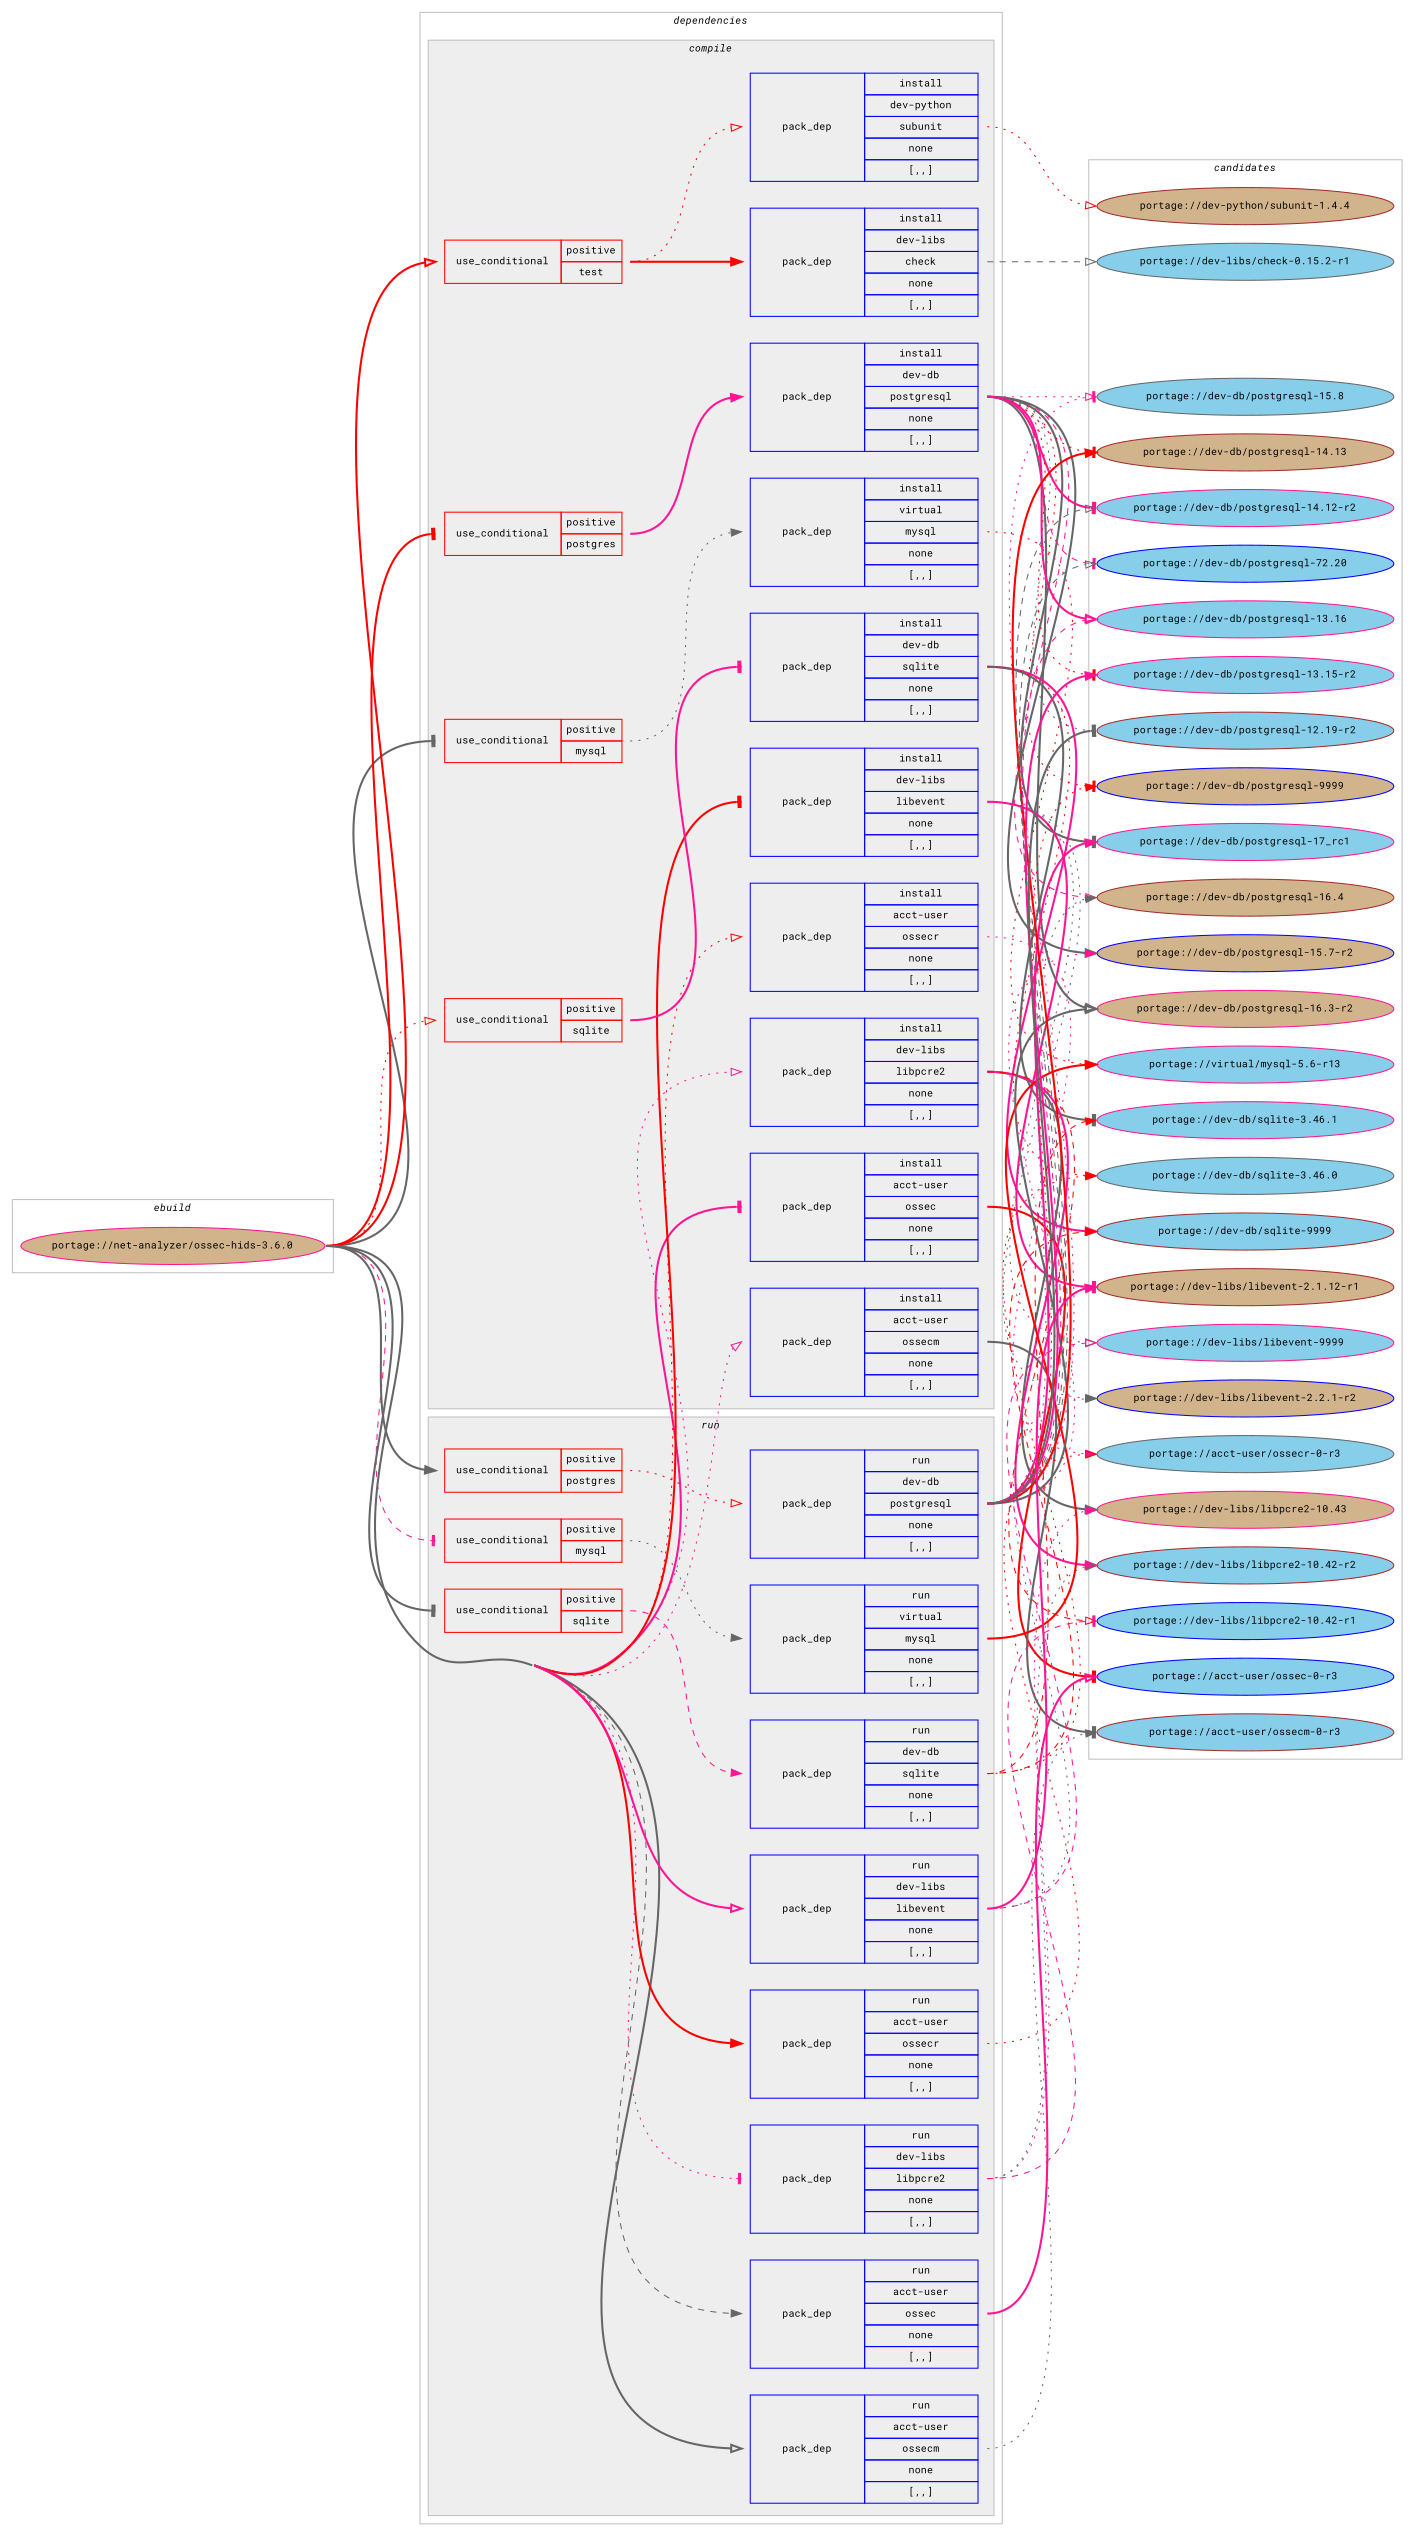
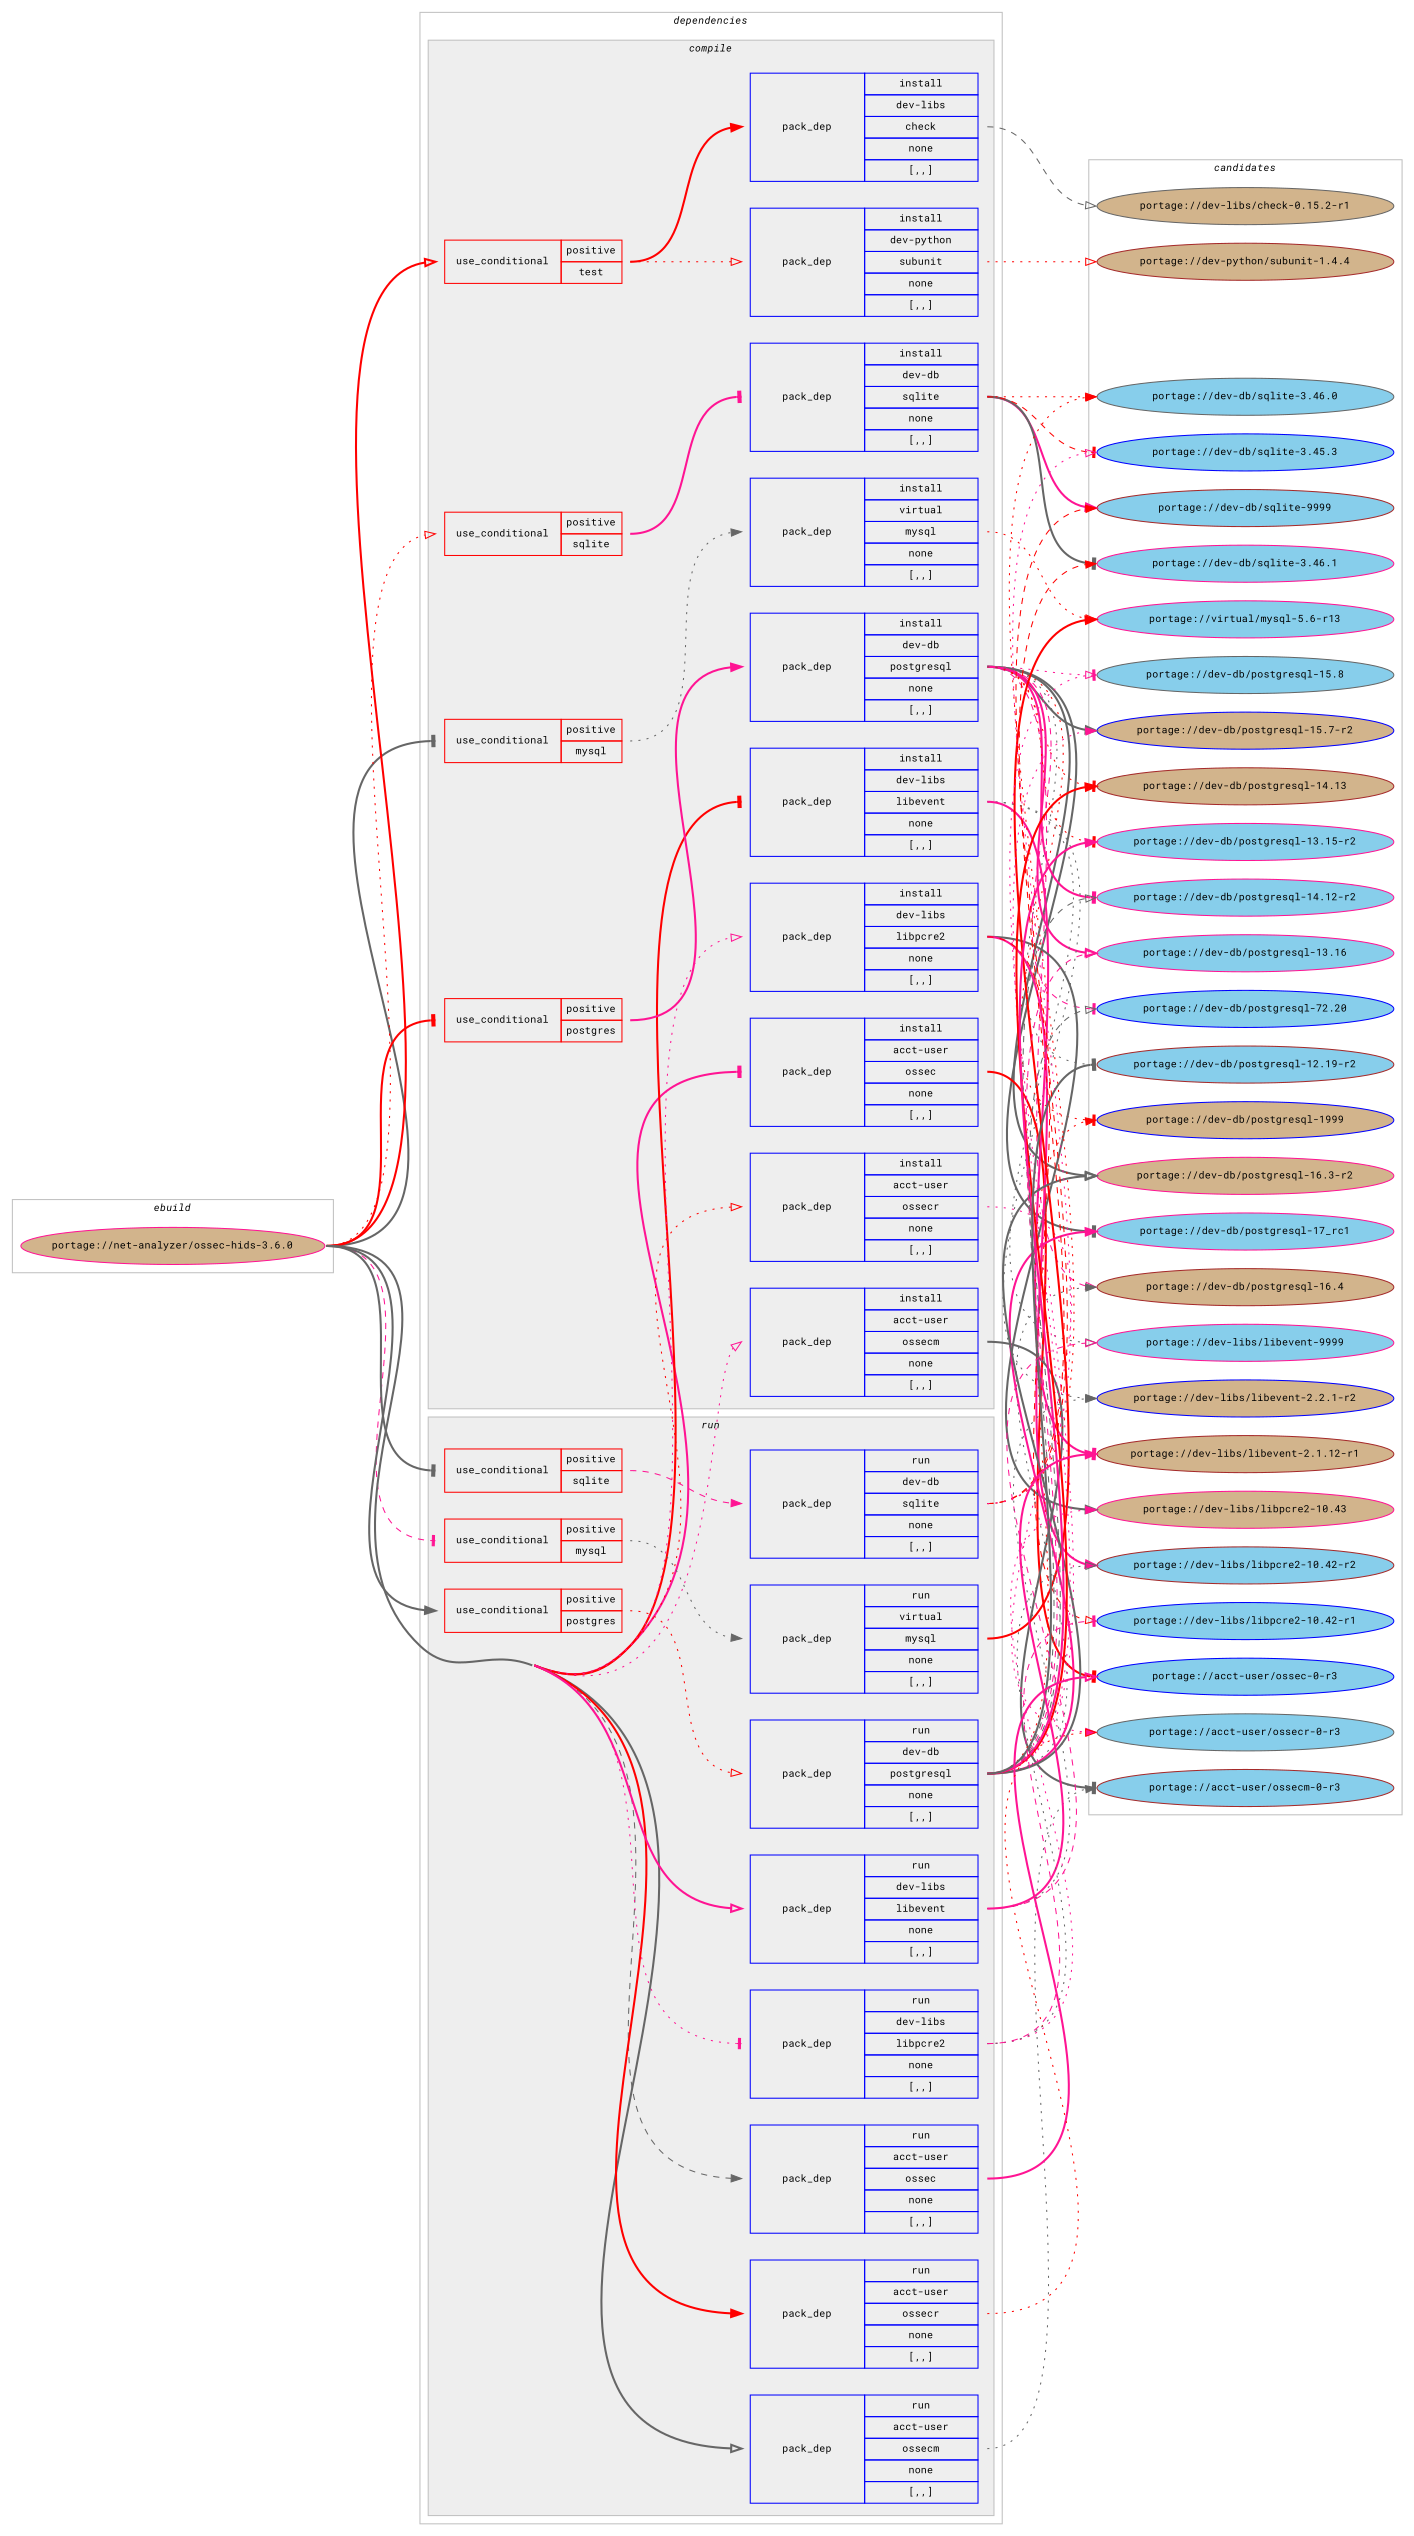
(1245, 262) -> (1245, 206)
none -> (1245, 452)
(1245, 786) -> (1245, 1120)
